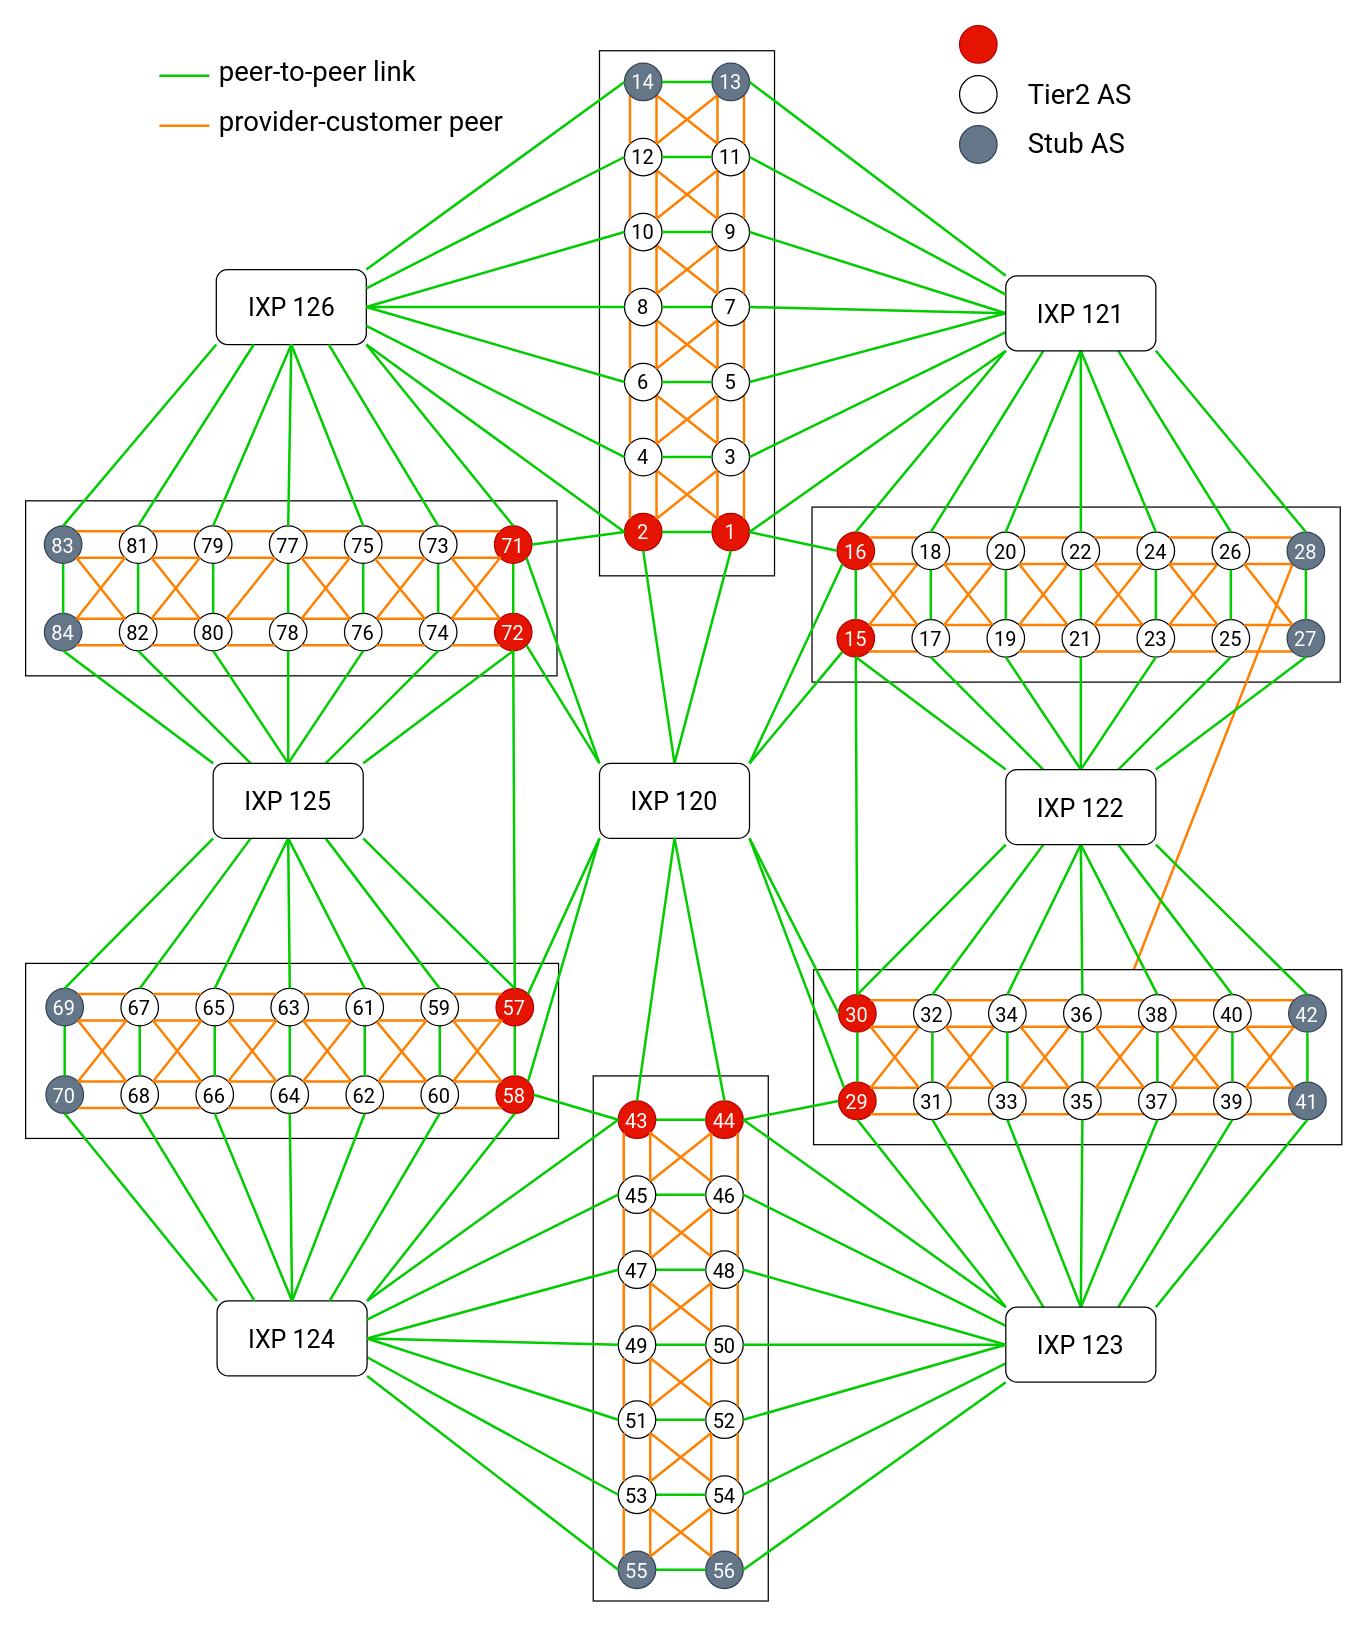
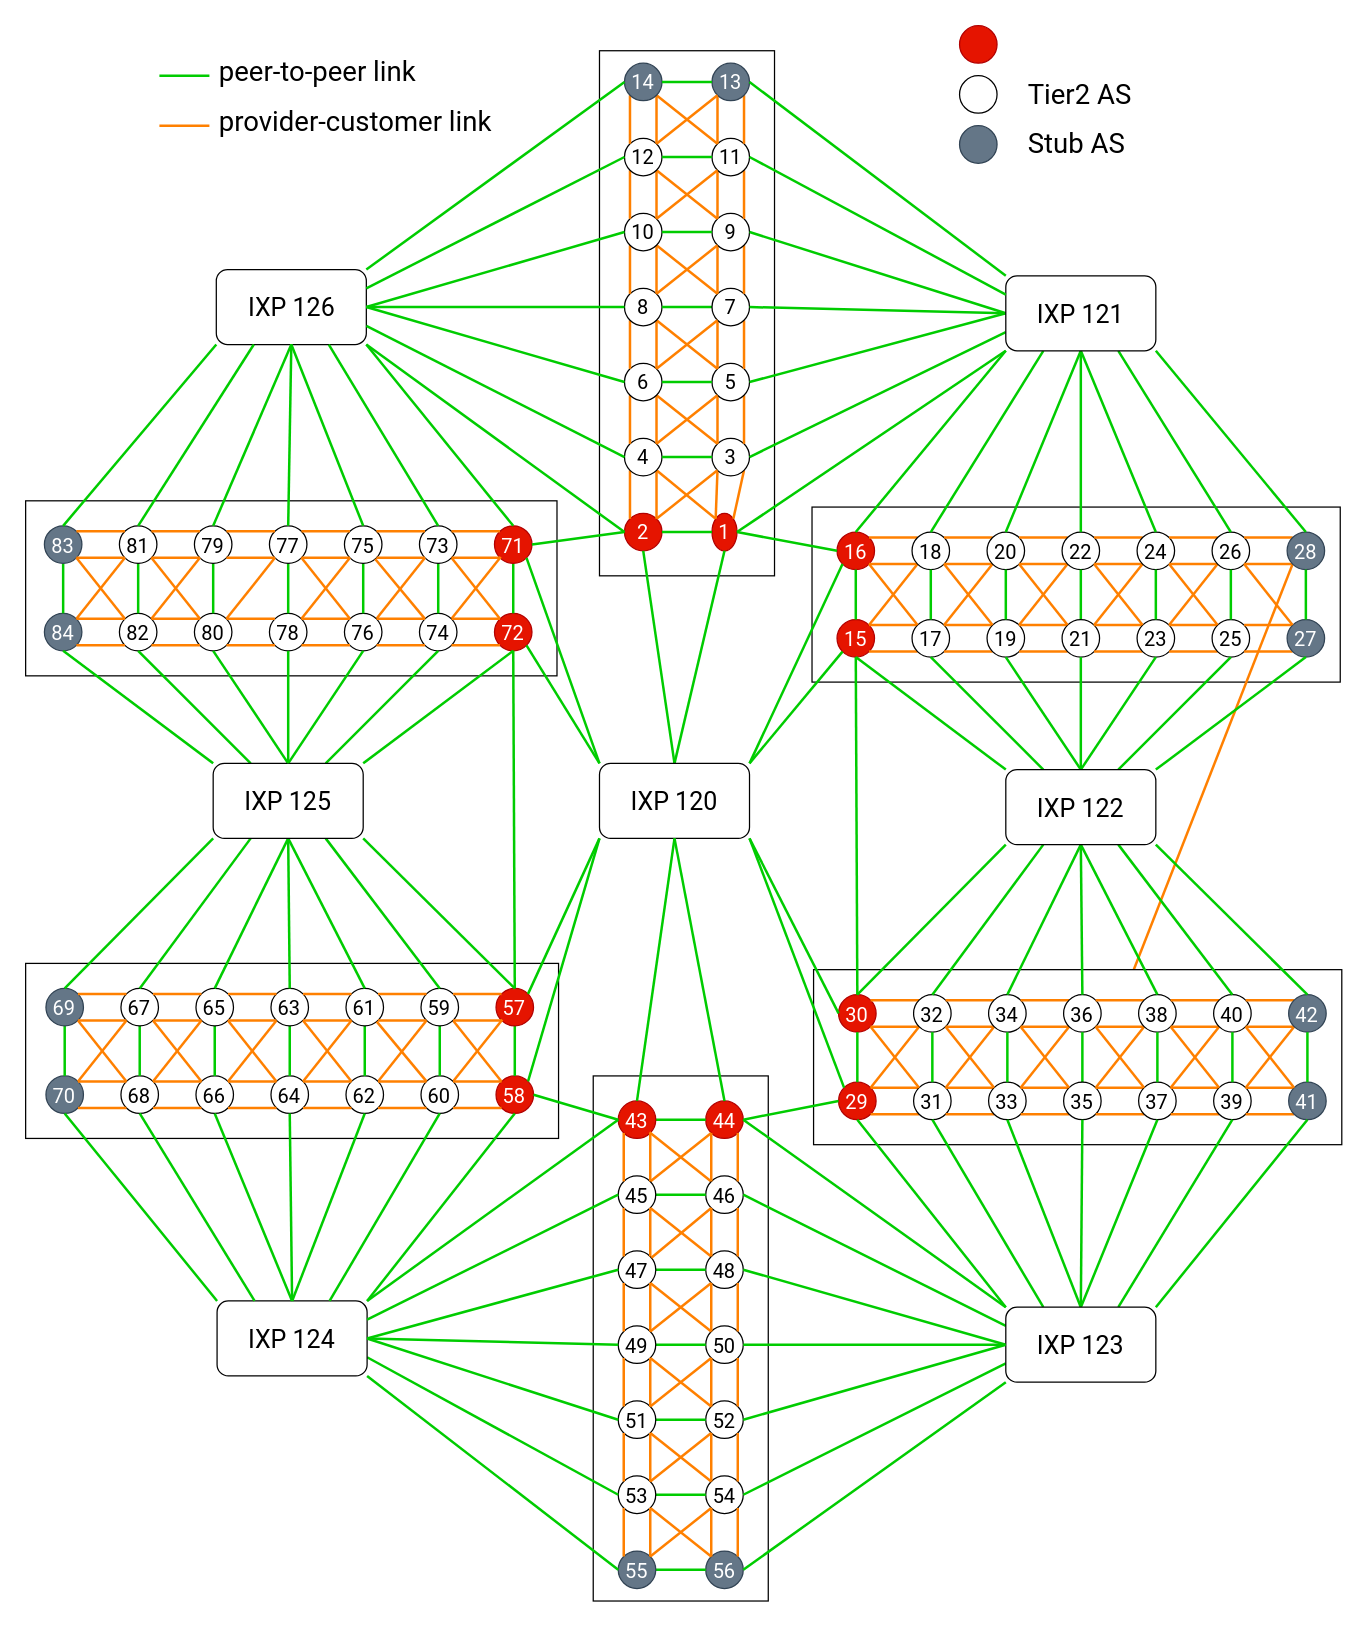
(364, 123) -> (364, 123)
(731, 532) -> (724, 532)
